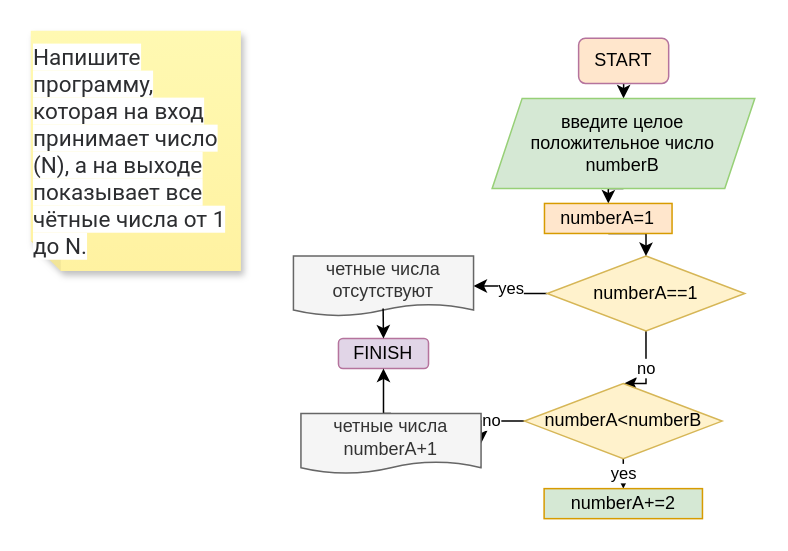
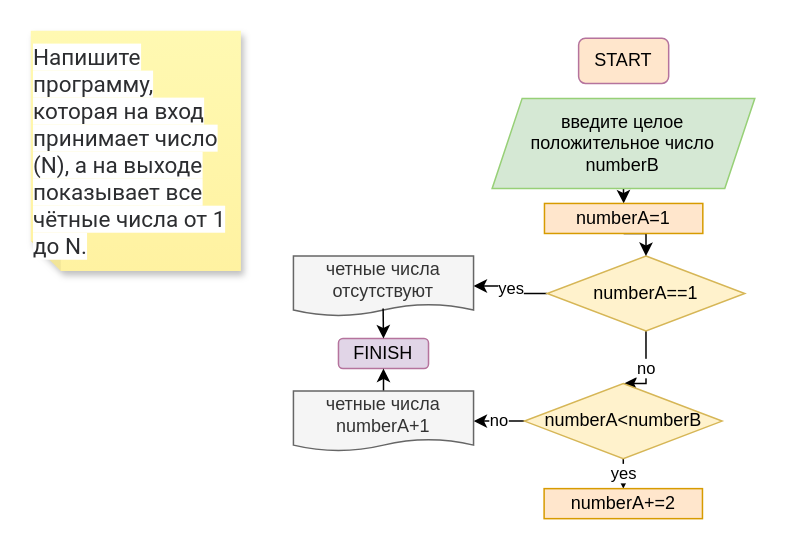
(623, 85) -> none
(608, 218) -> (623, 218)
(391, 443) -> (383, 421)
(623, 503) -> (623, 503)
